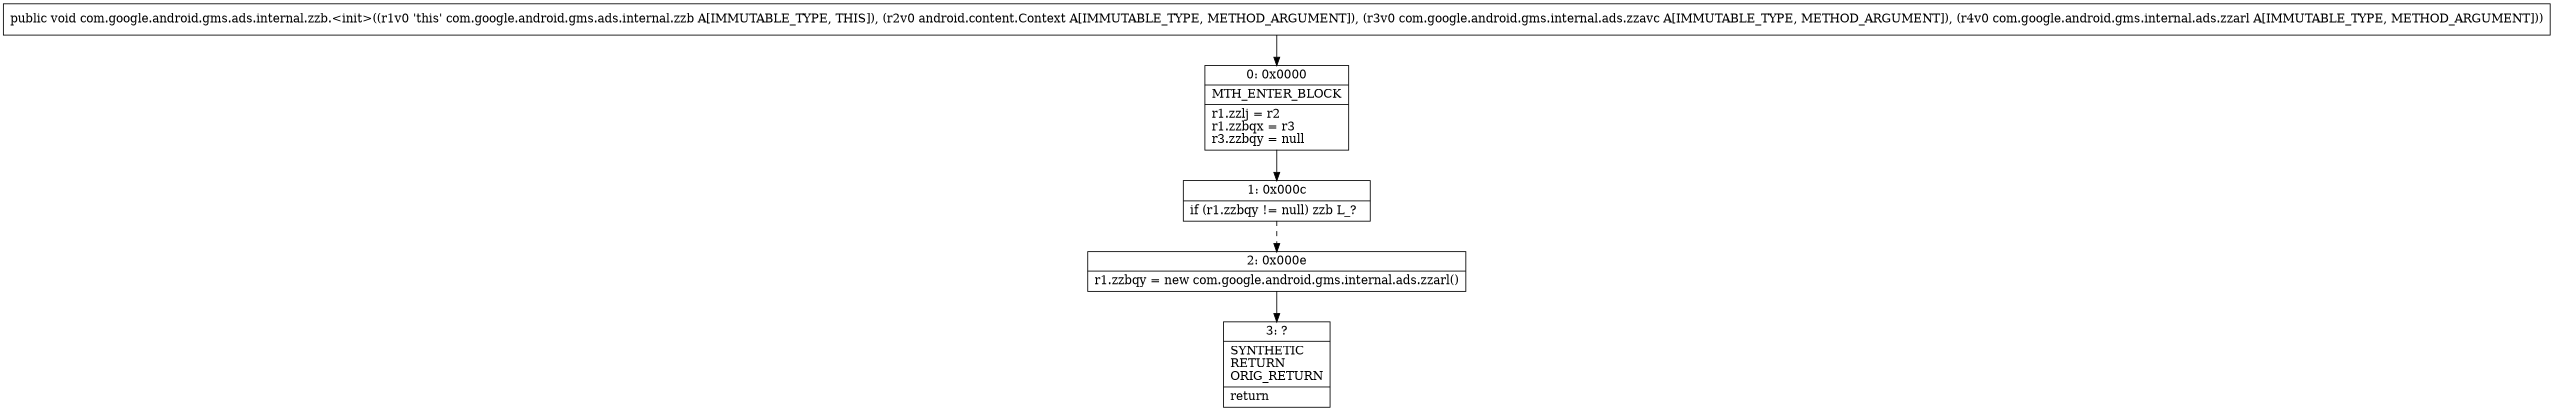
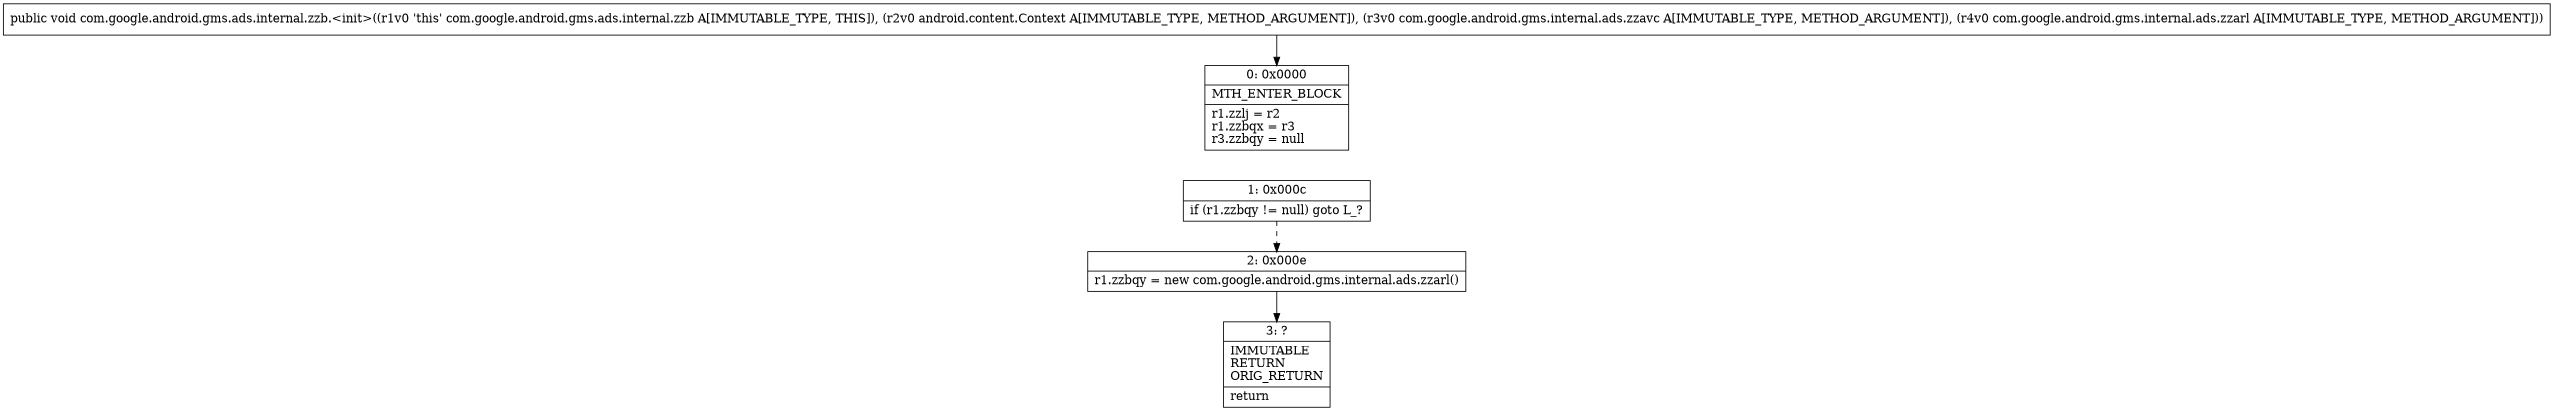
(1277, 161) -> none
(1273, 211) -> (1277, 211)
(1267, 351) -> (1270, 351)
